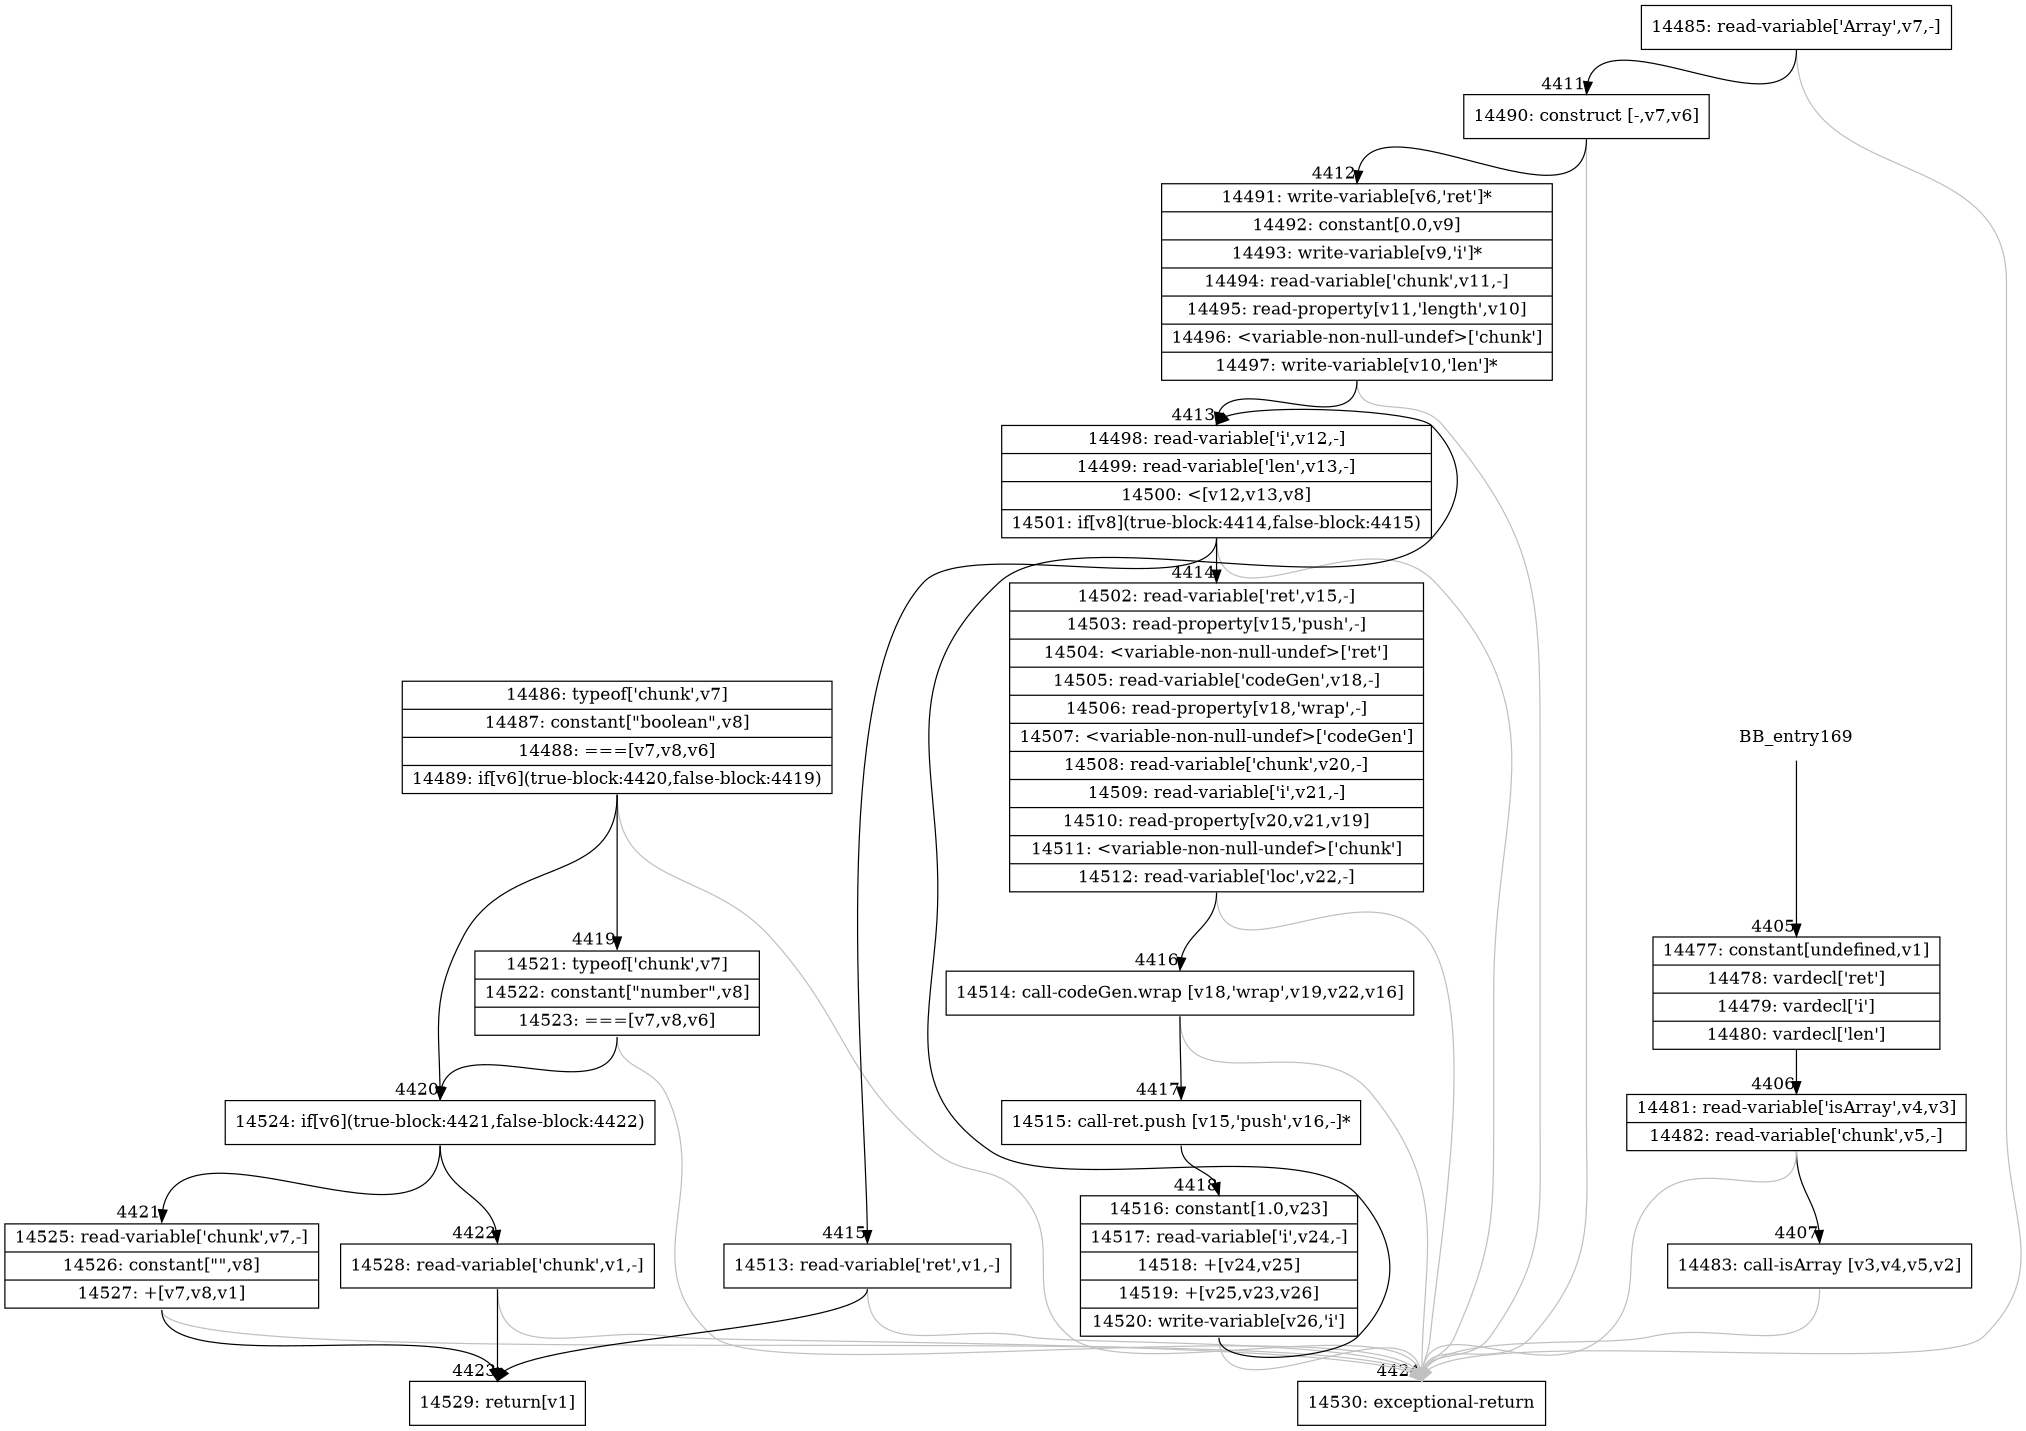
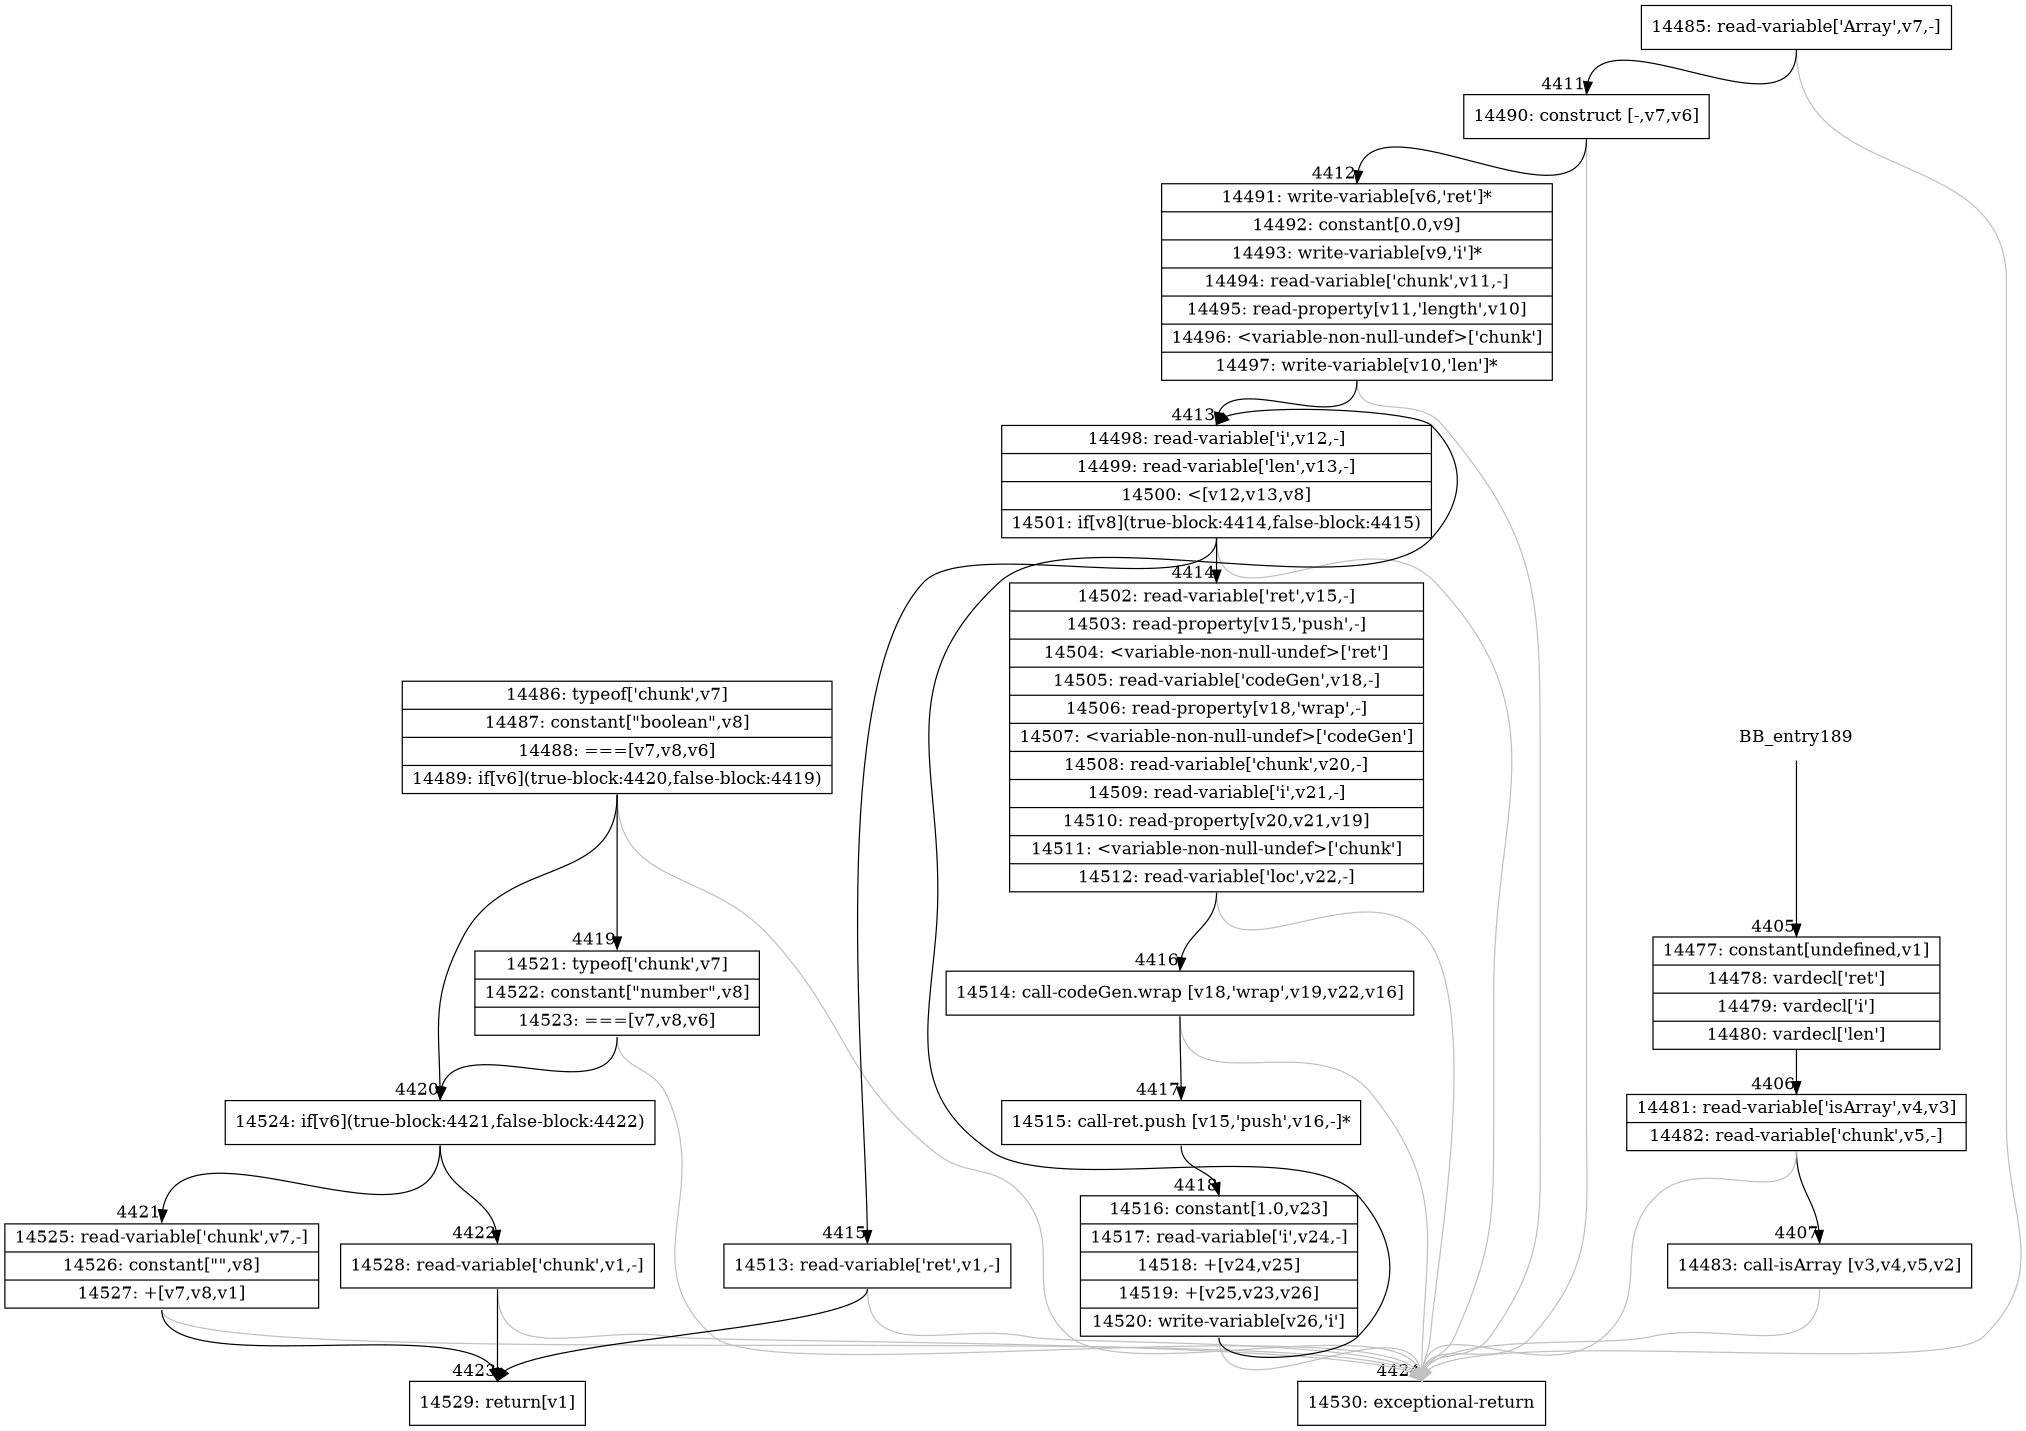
(1796, 737) -> (1796, 737)
